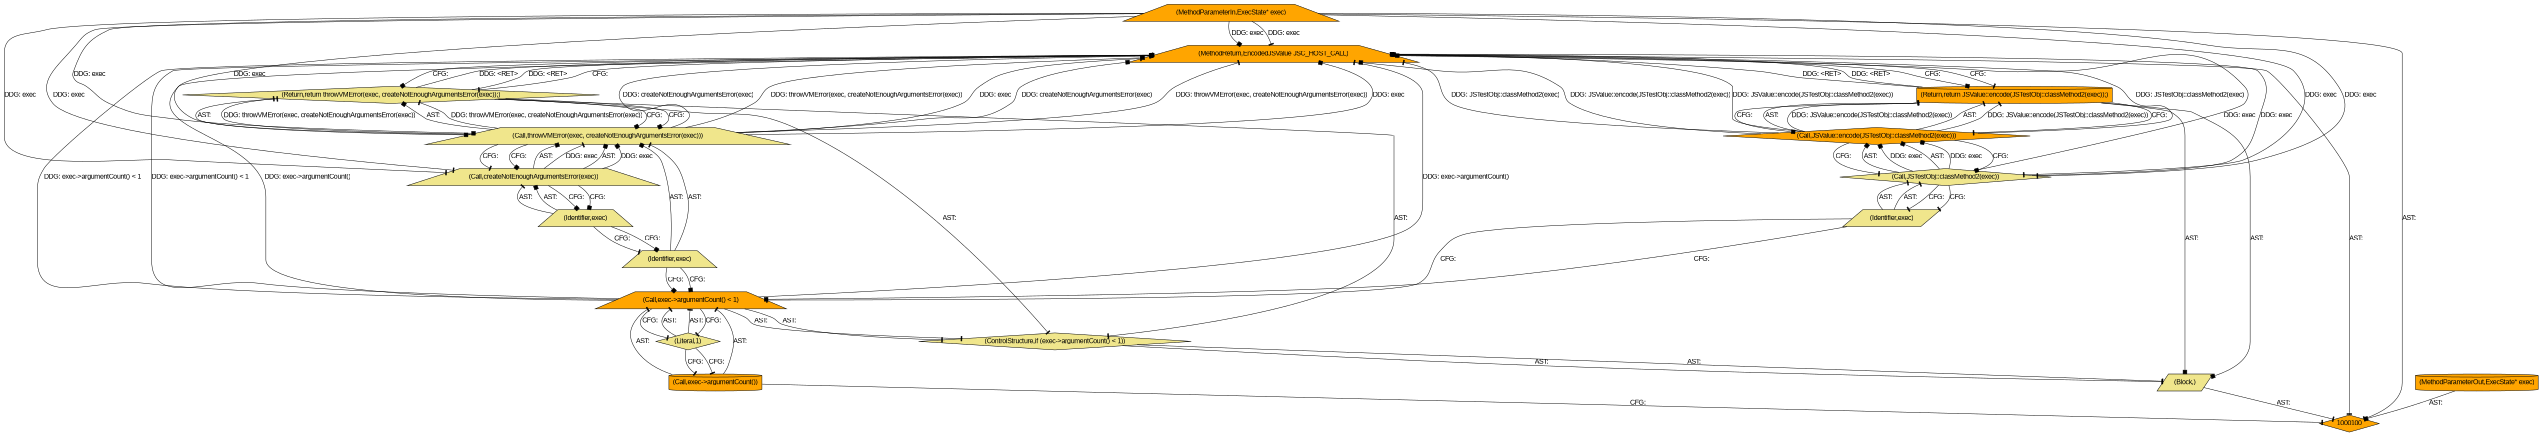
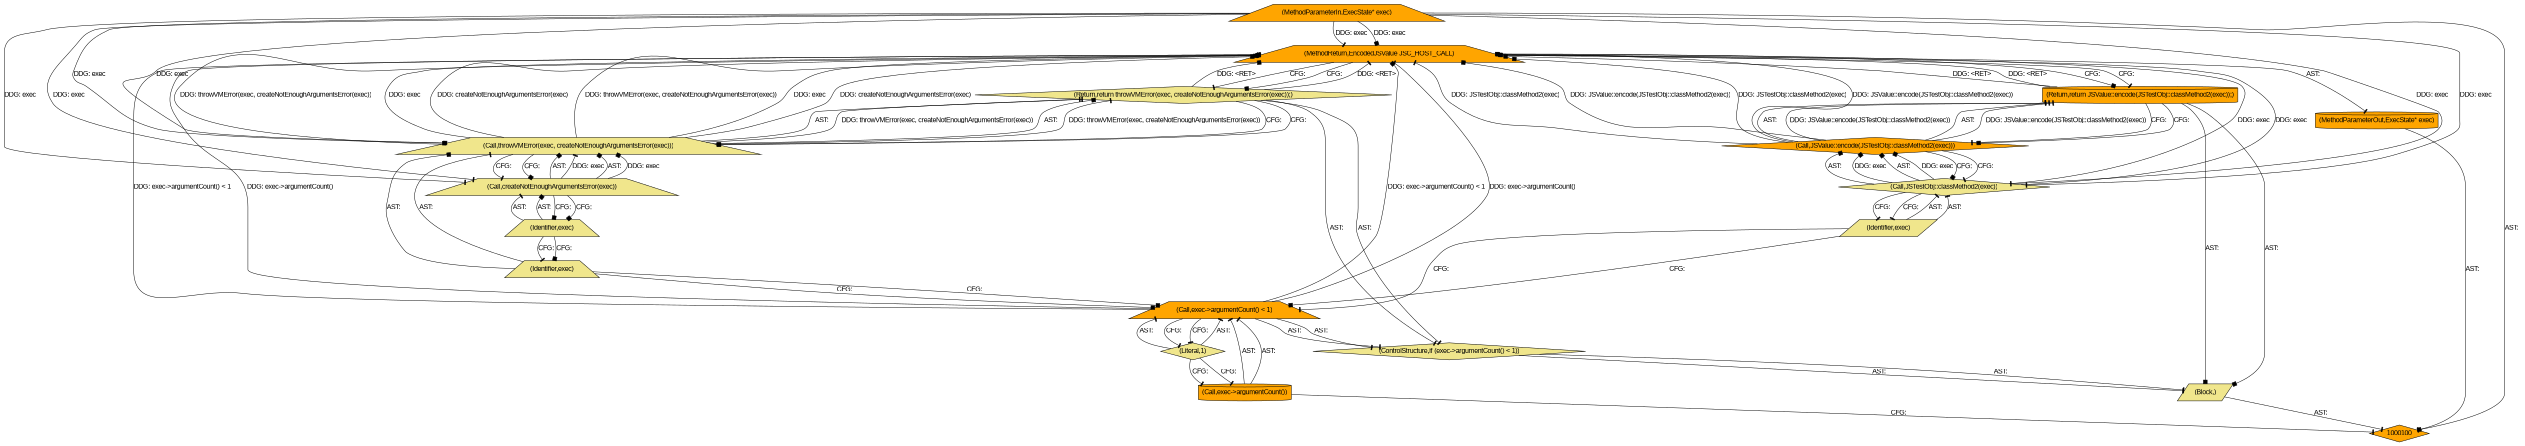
(2015, 61) -> (2134, 63)
